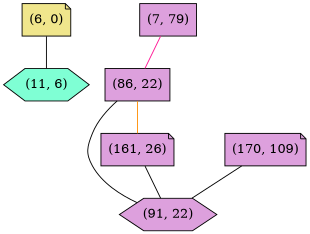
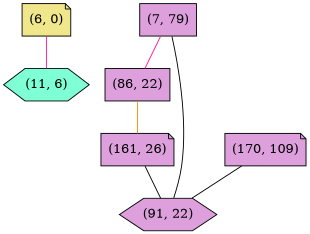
(46, 52) -> (46, 52)
(89, 158) -> (183, 117)
